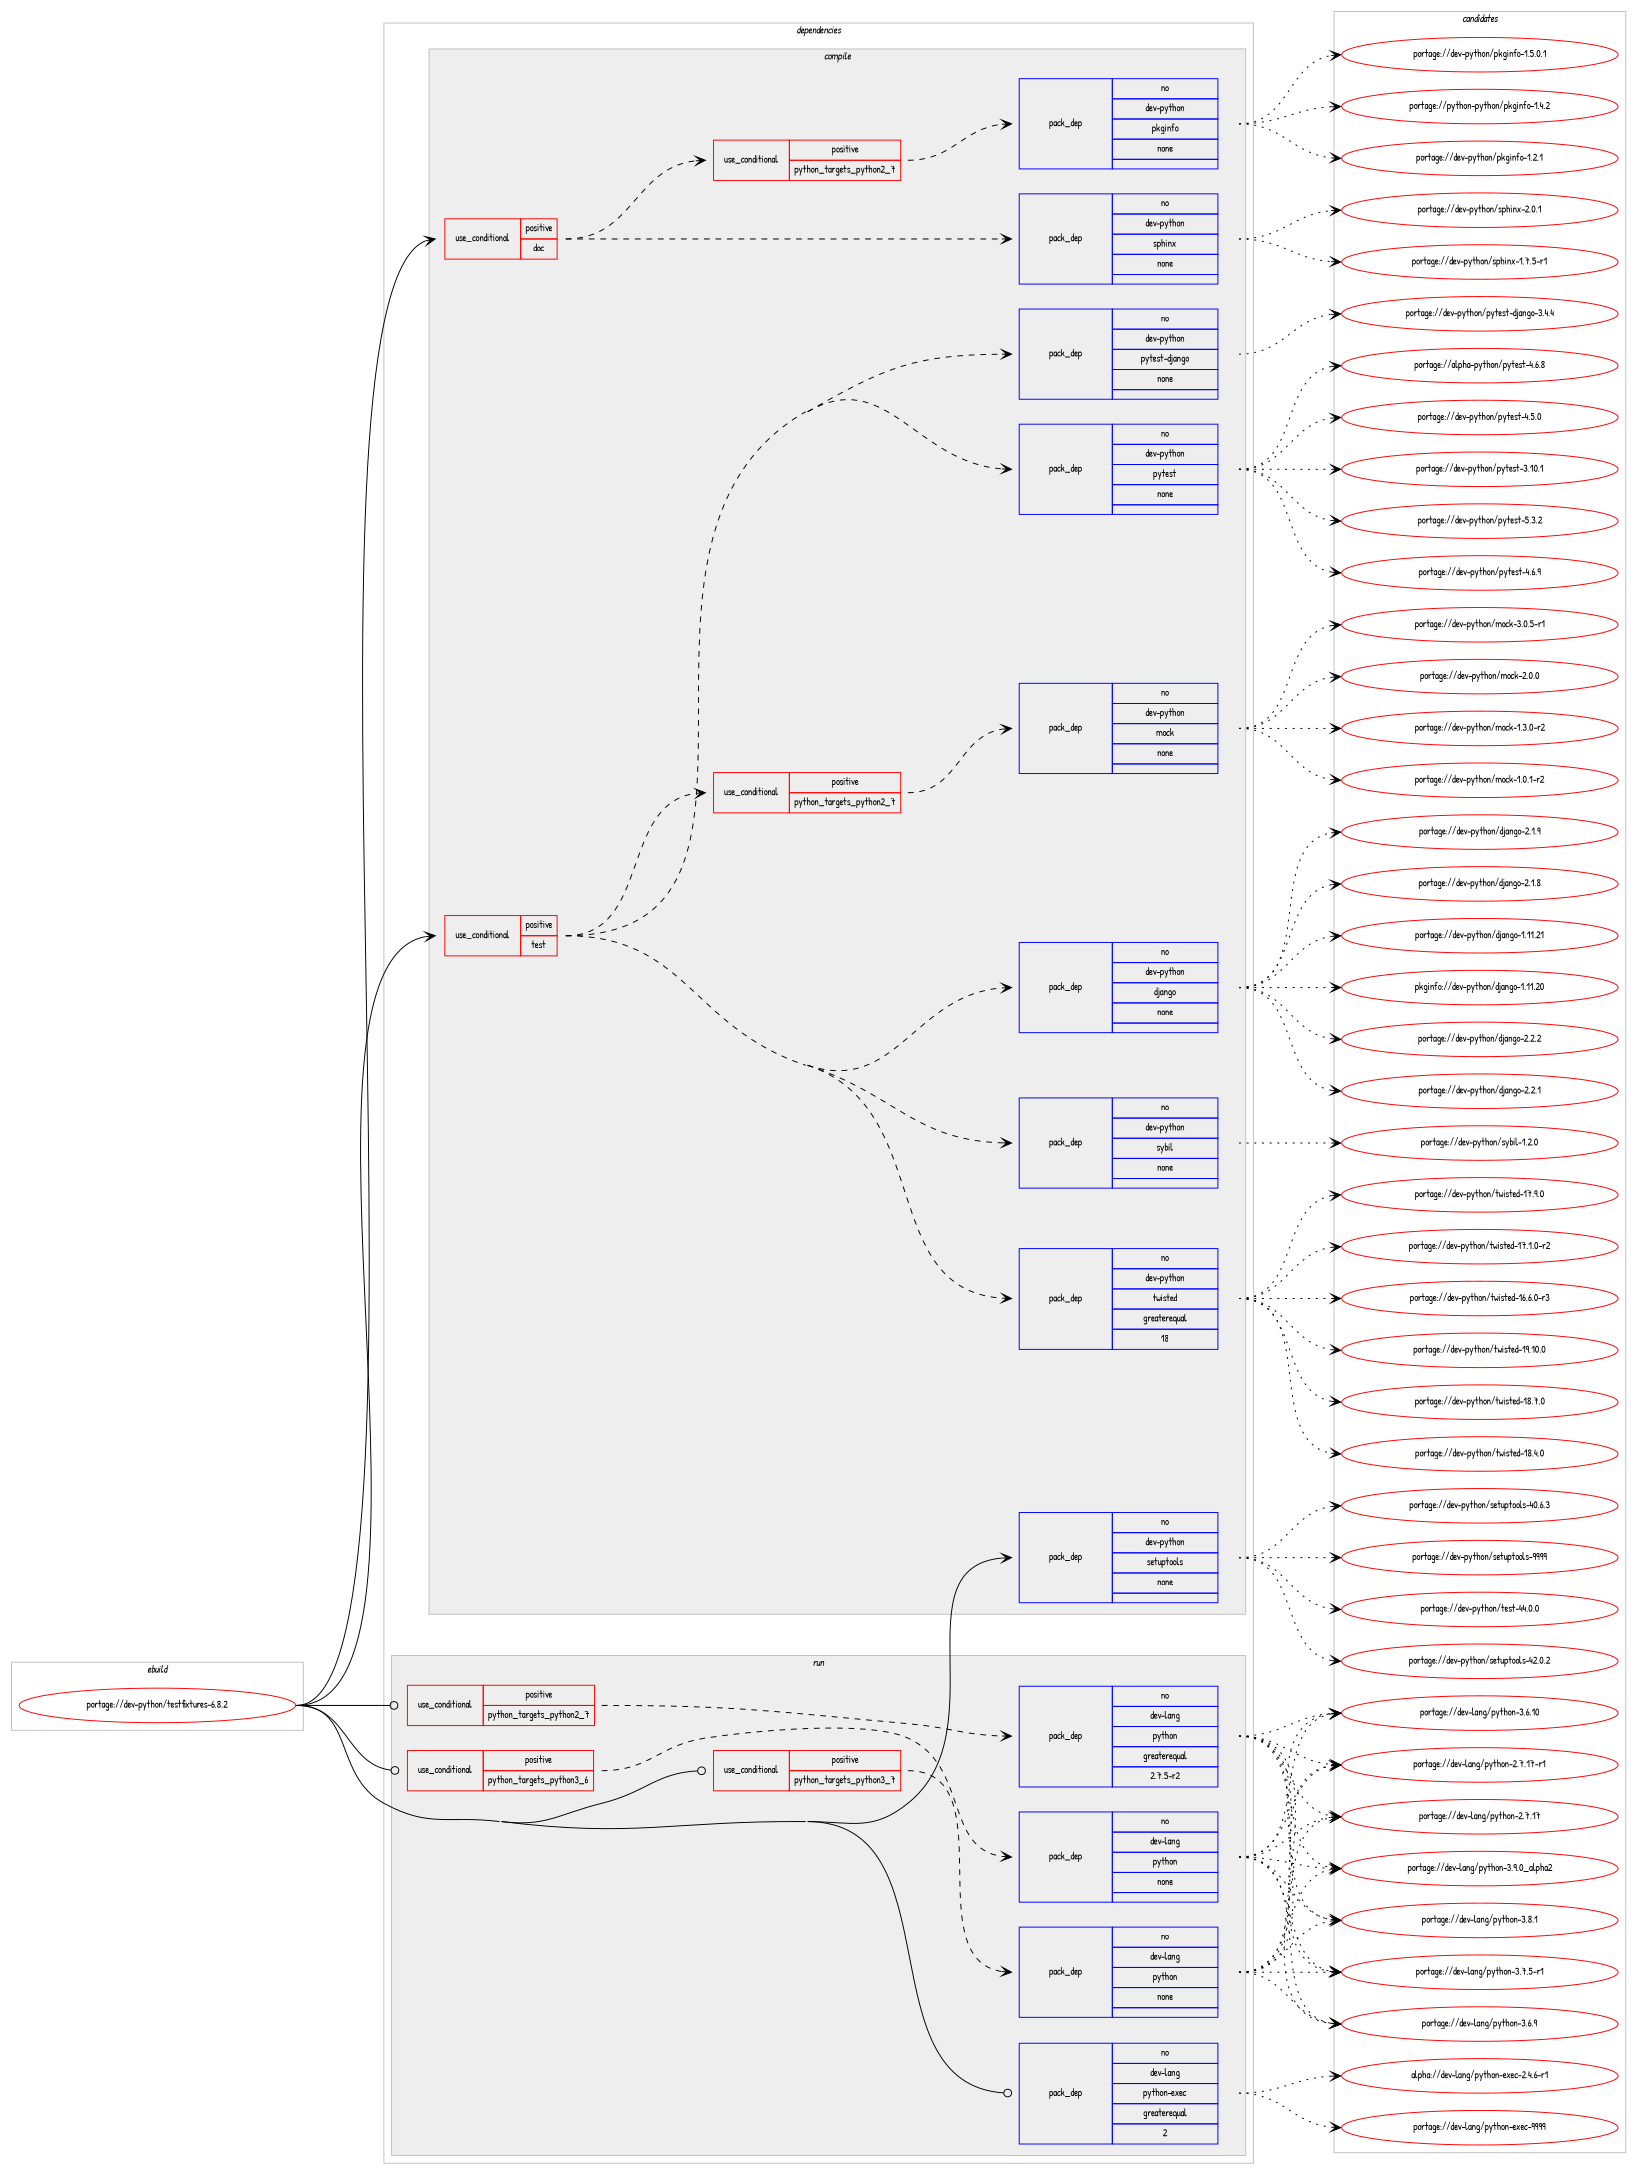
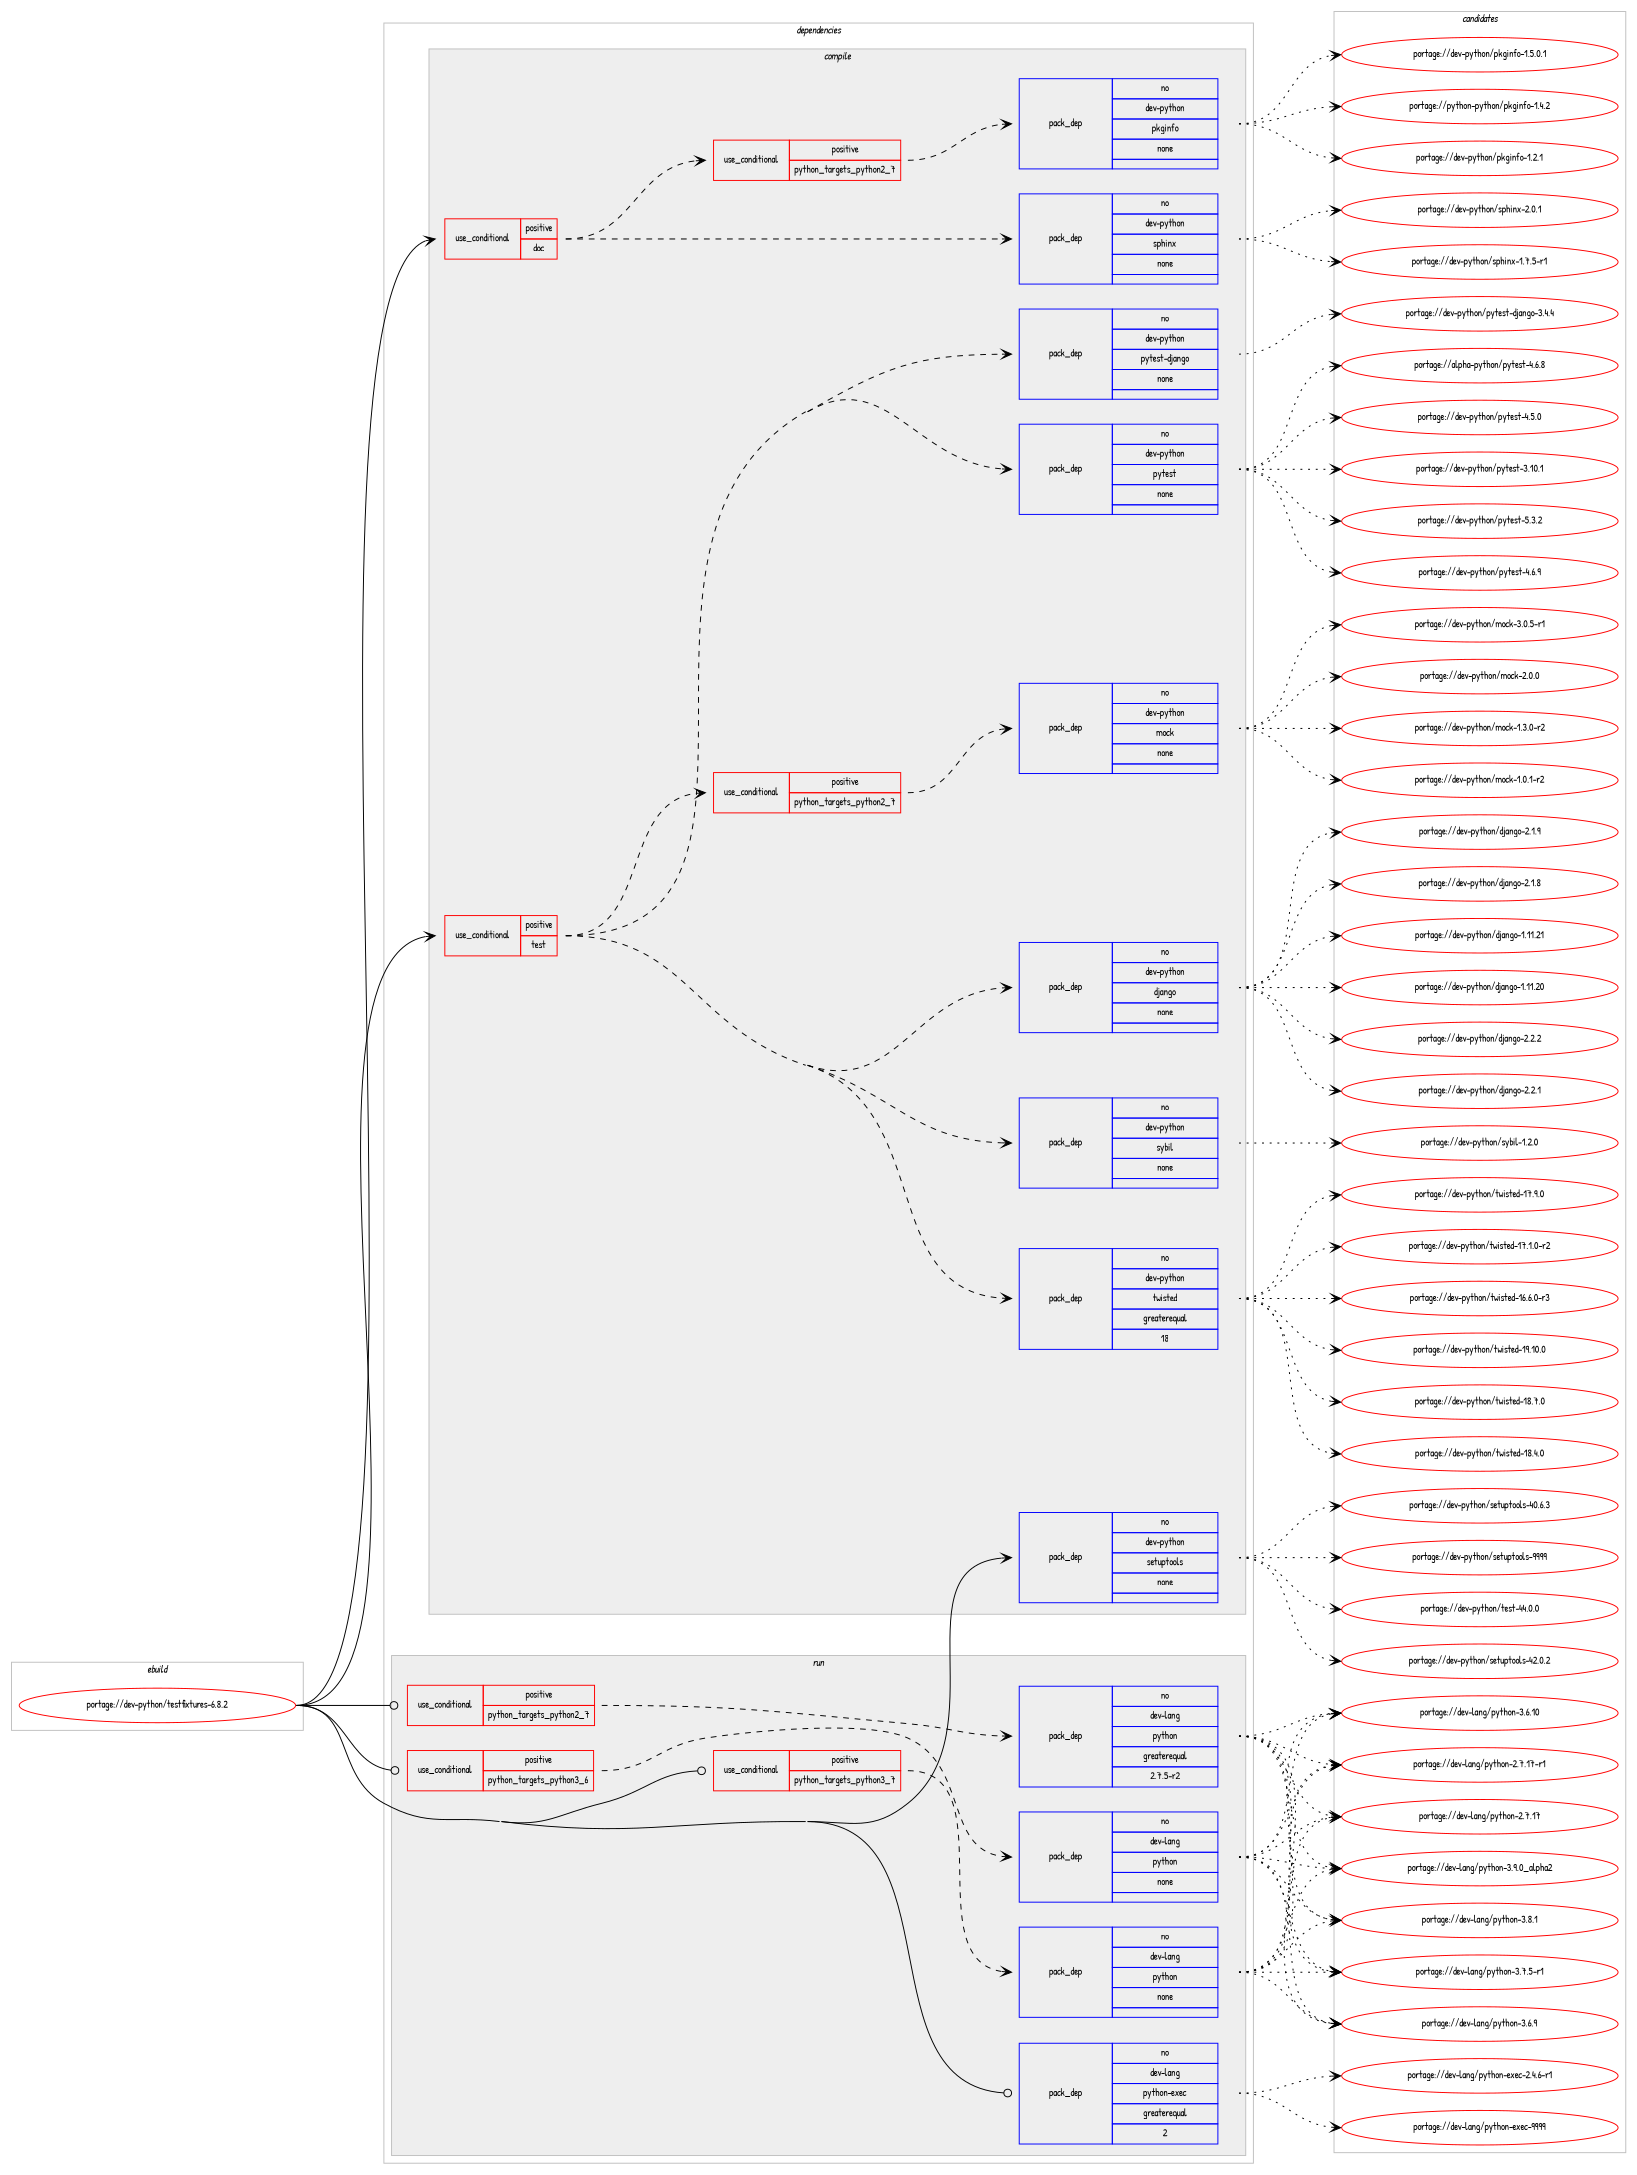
(1480, 988) -> (1480, 988)
(1480, 2076) -> (1480, 2076)
